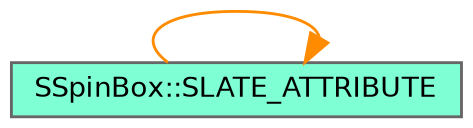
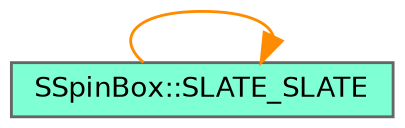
(236, 90) -> (202, 90)
